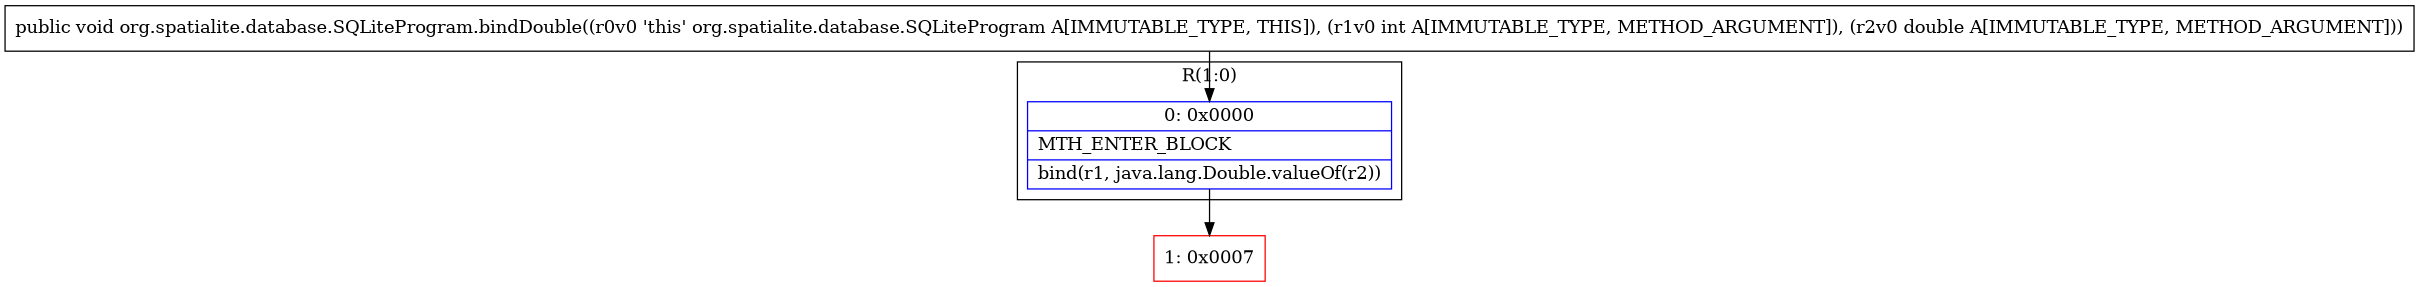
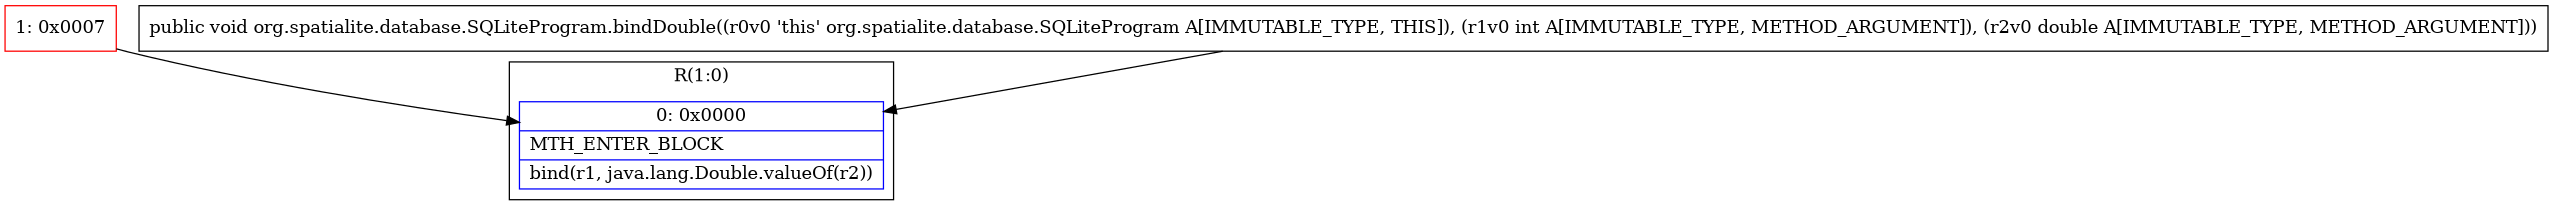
(1210, 208) -> (311, 90)
